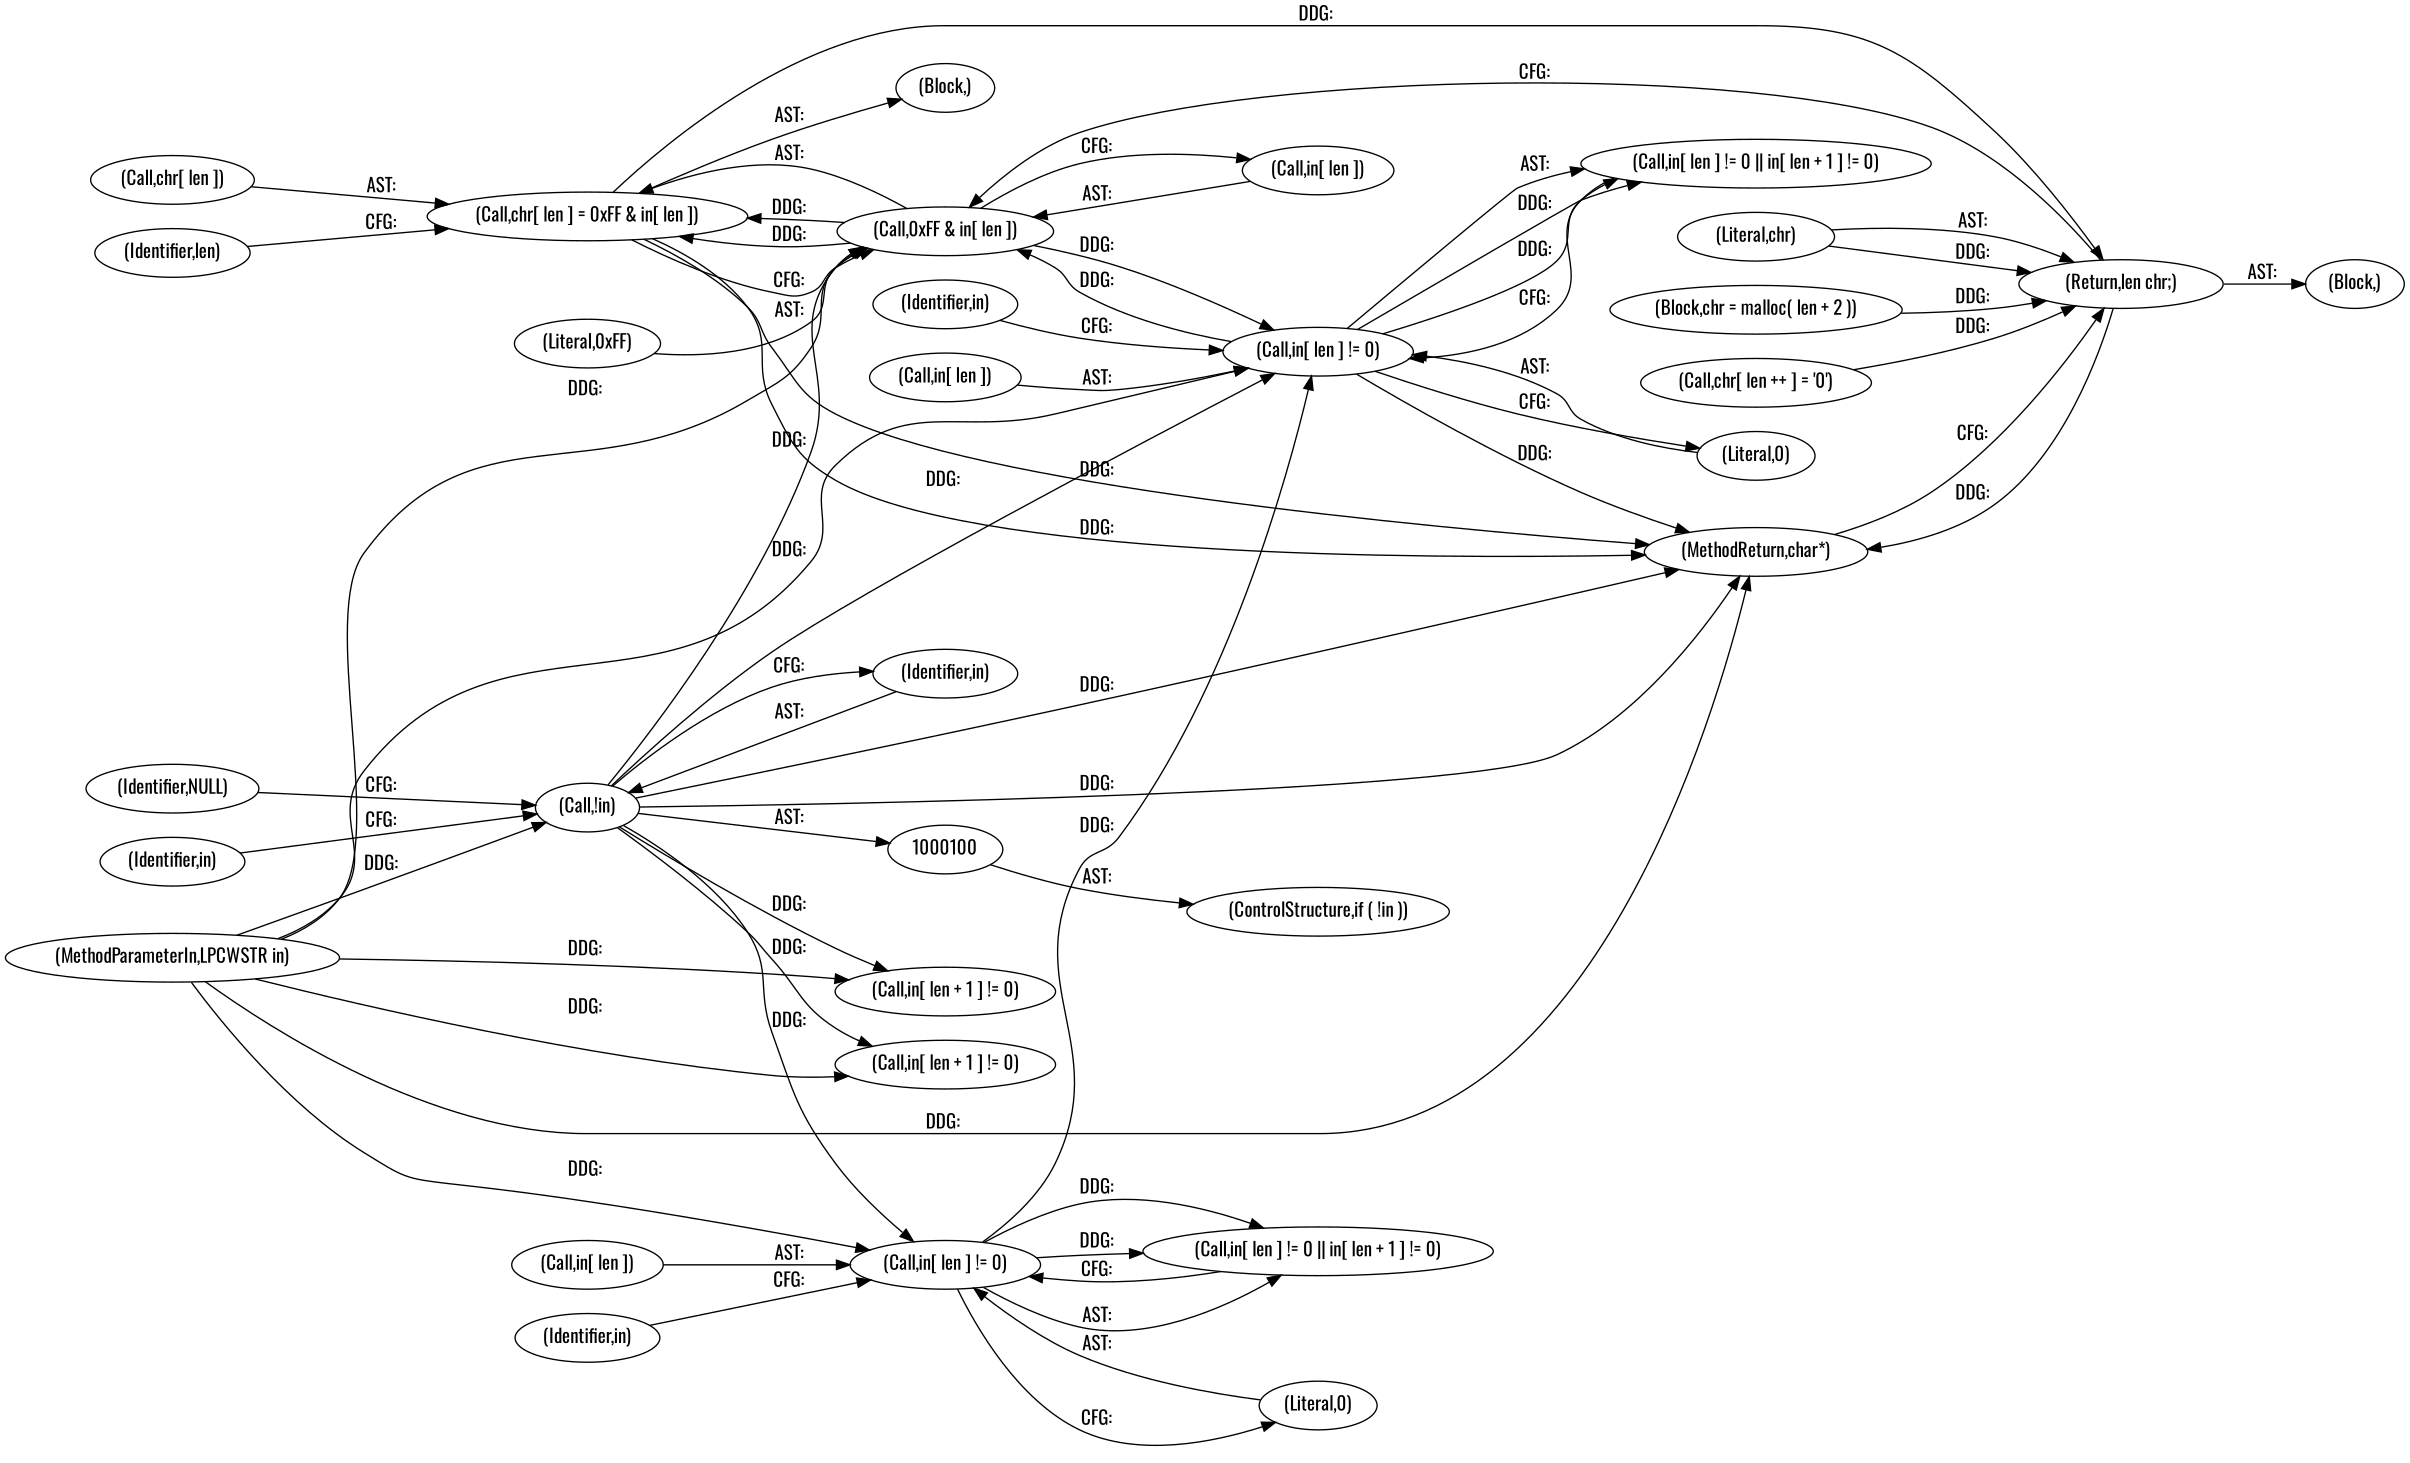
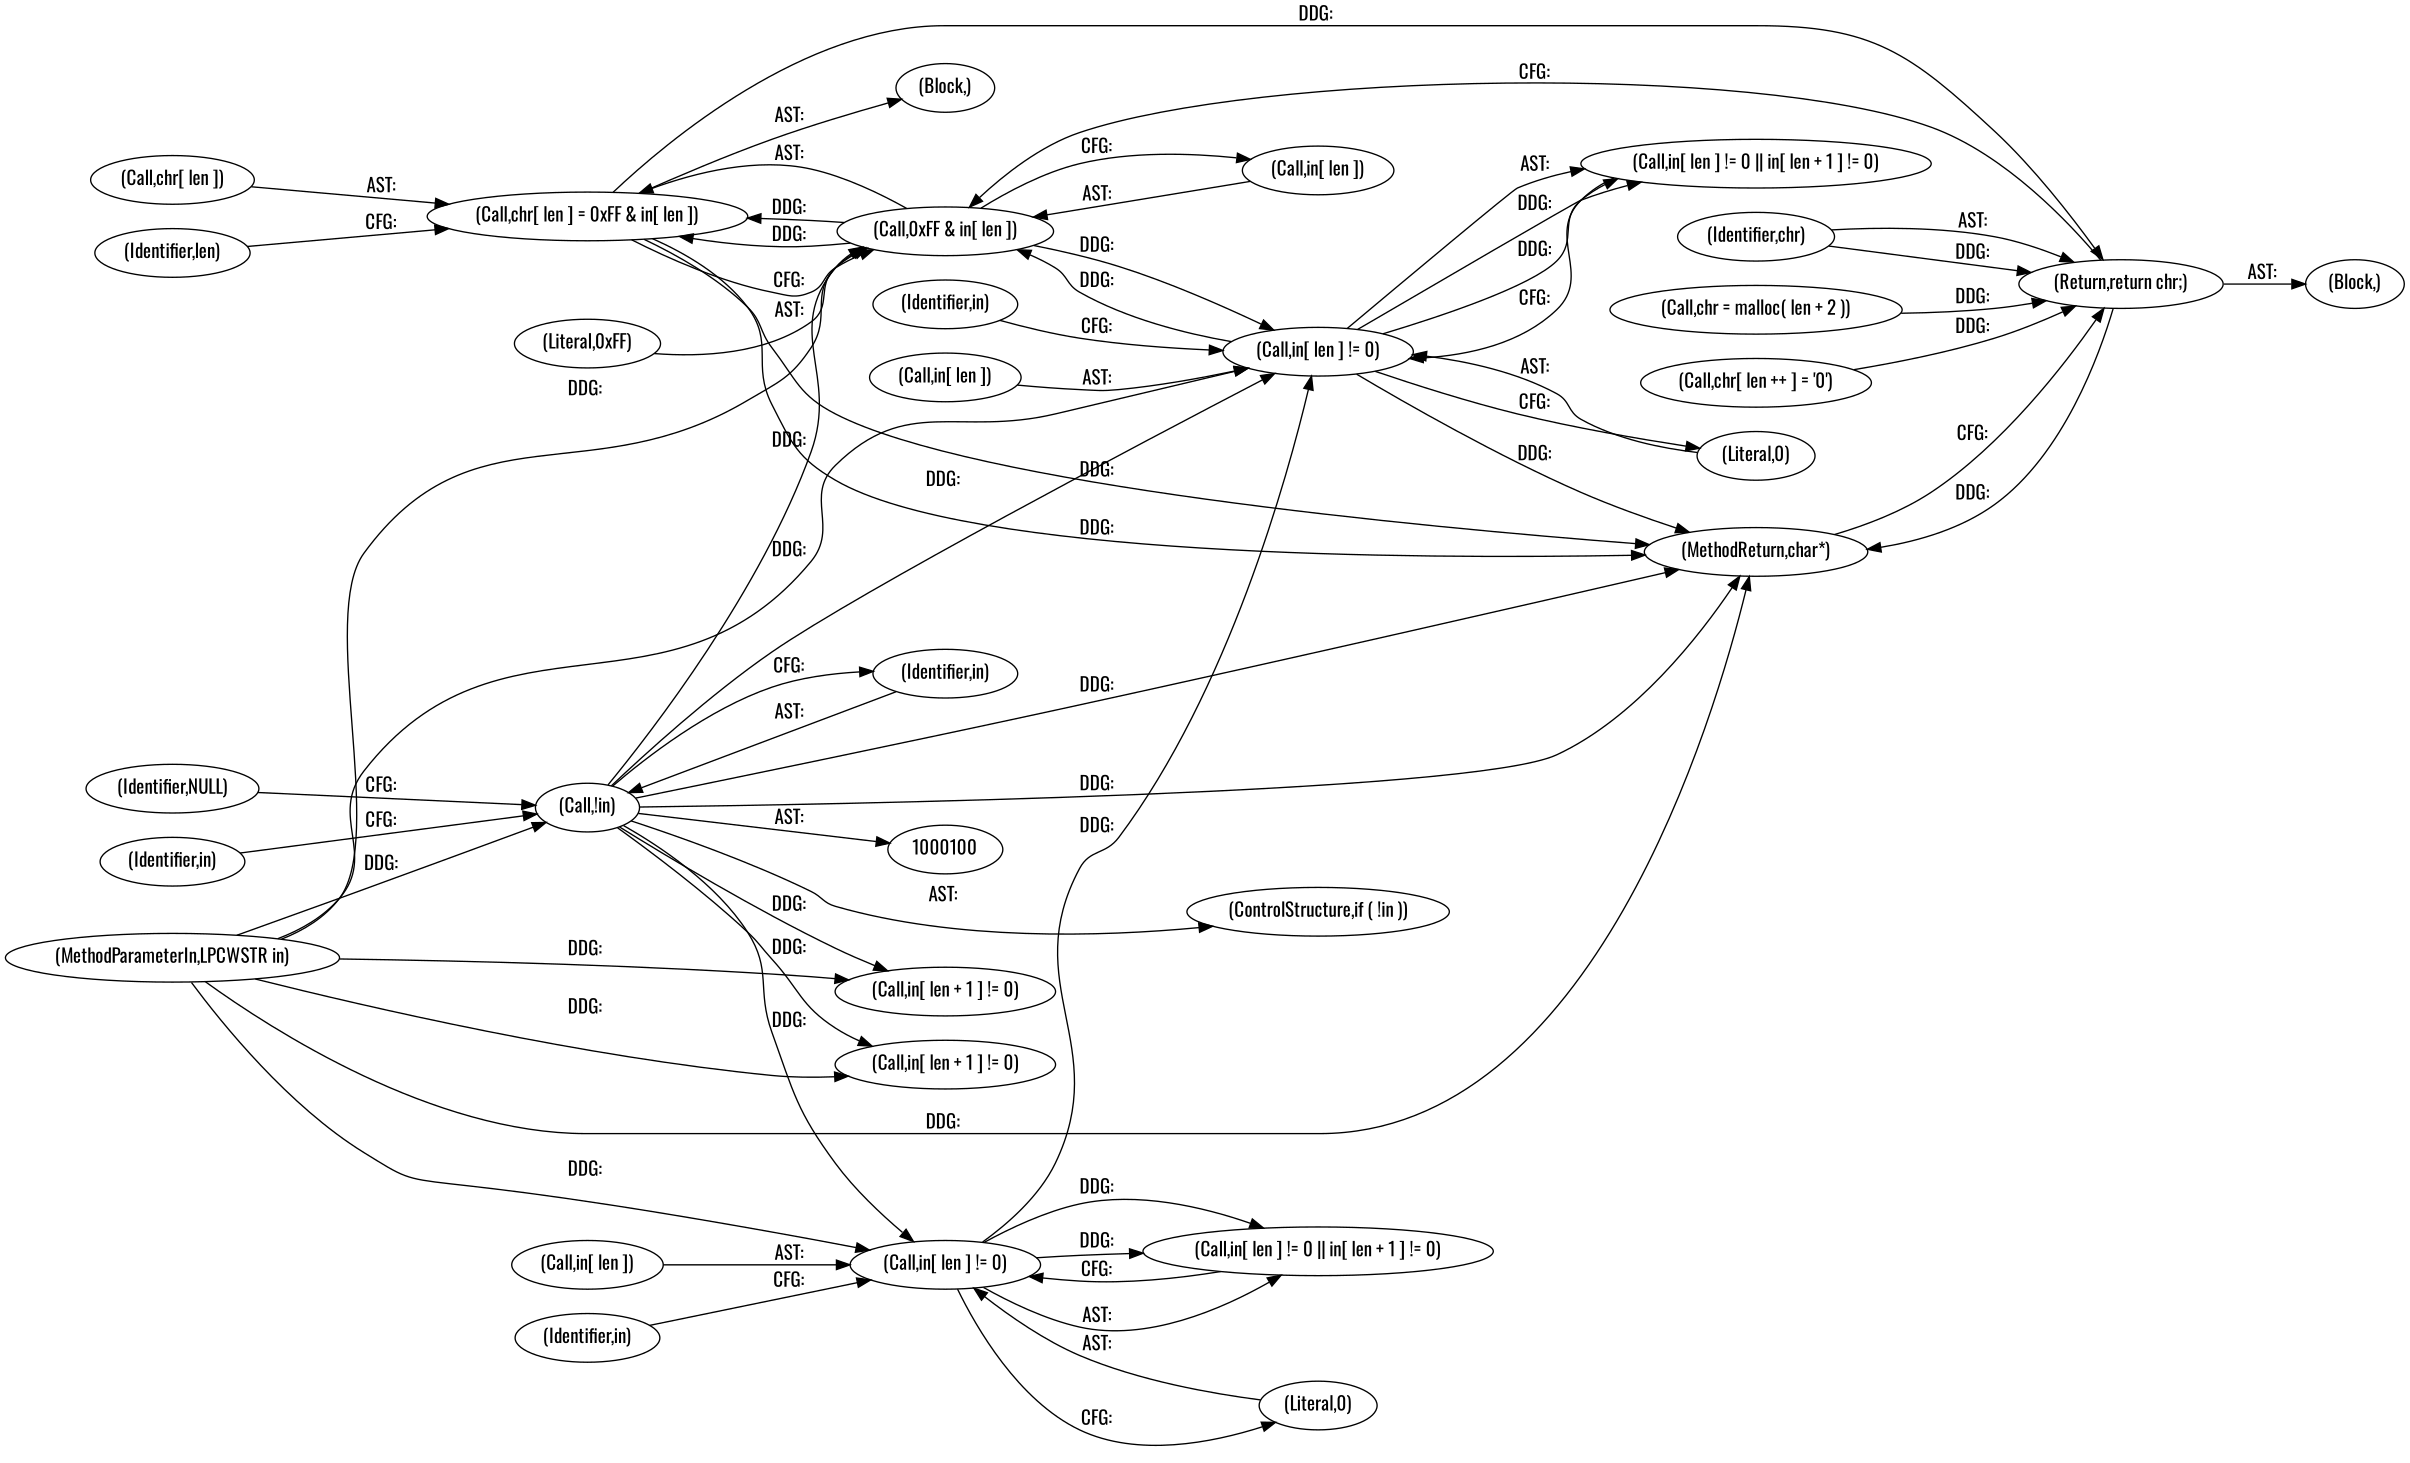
(1756, 237) -> (1756, 237)
(2121, 284) -> (2121, 284)
(1756, 310) -> (1756, 310)
(1084, 890) -> (906, 922)
